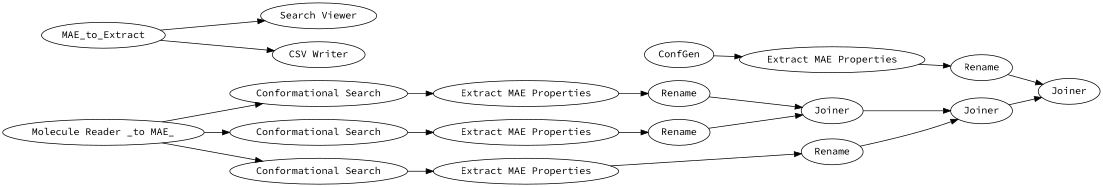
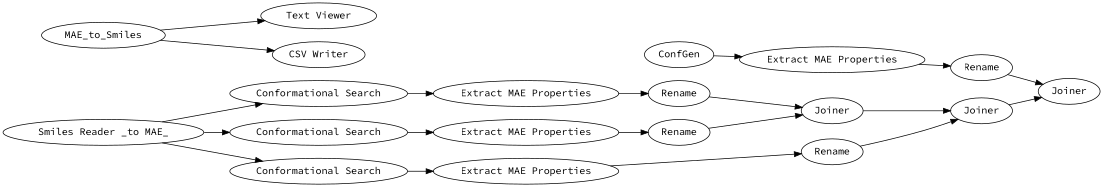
(319, 16) -> (319, 16)
(103, 35) -> (103, 35)
(103, 132) -> (103, 132)
